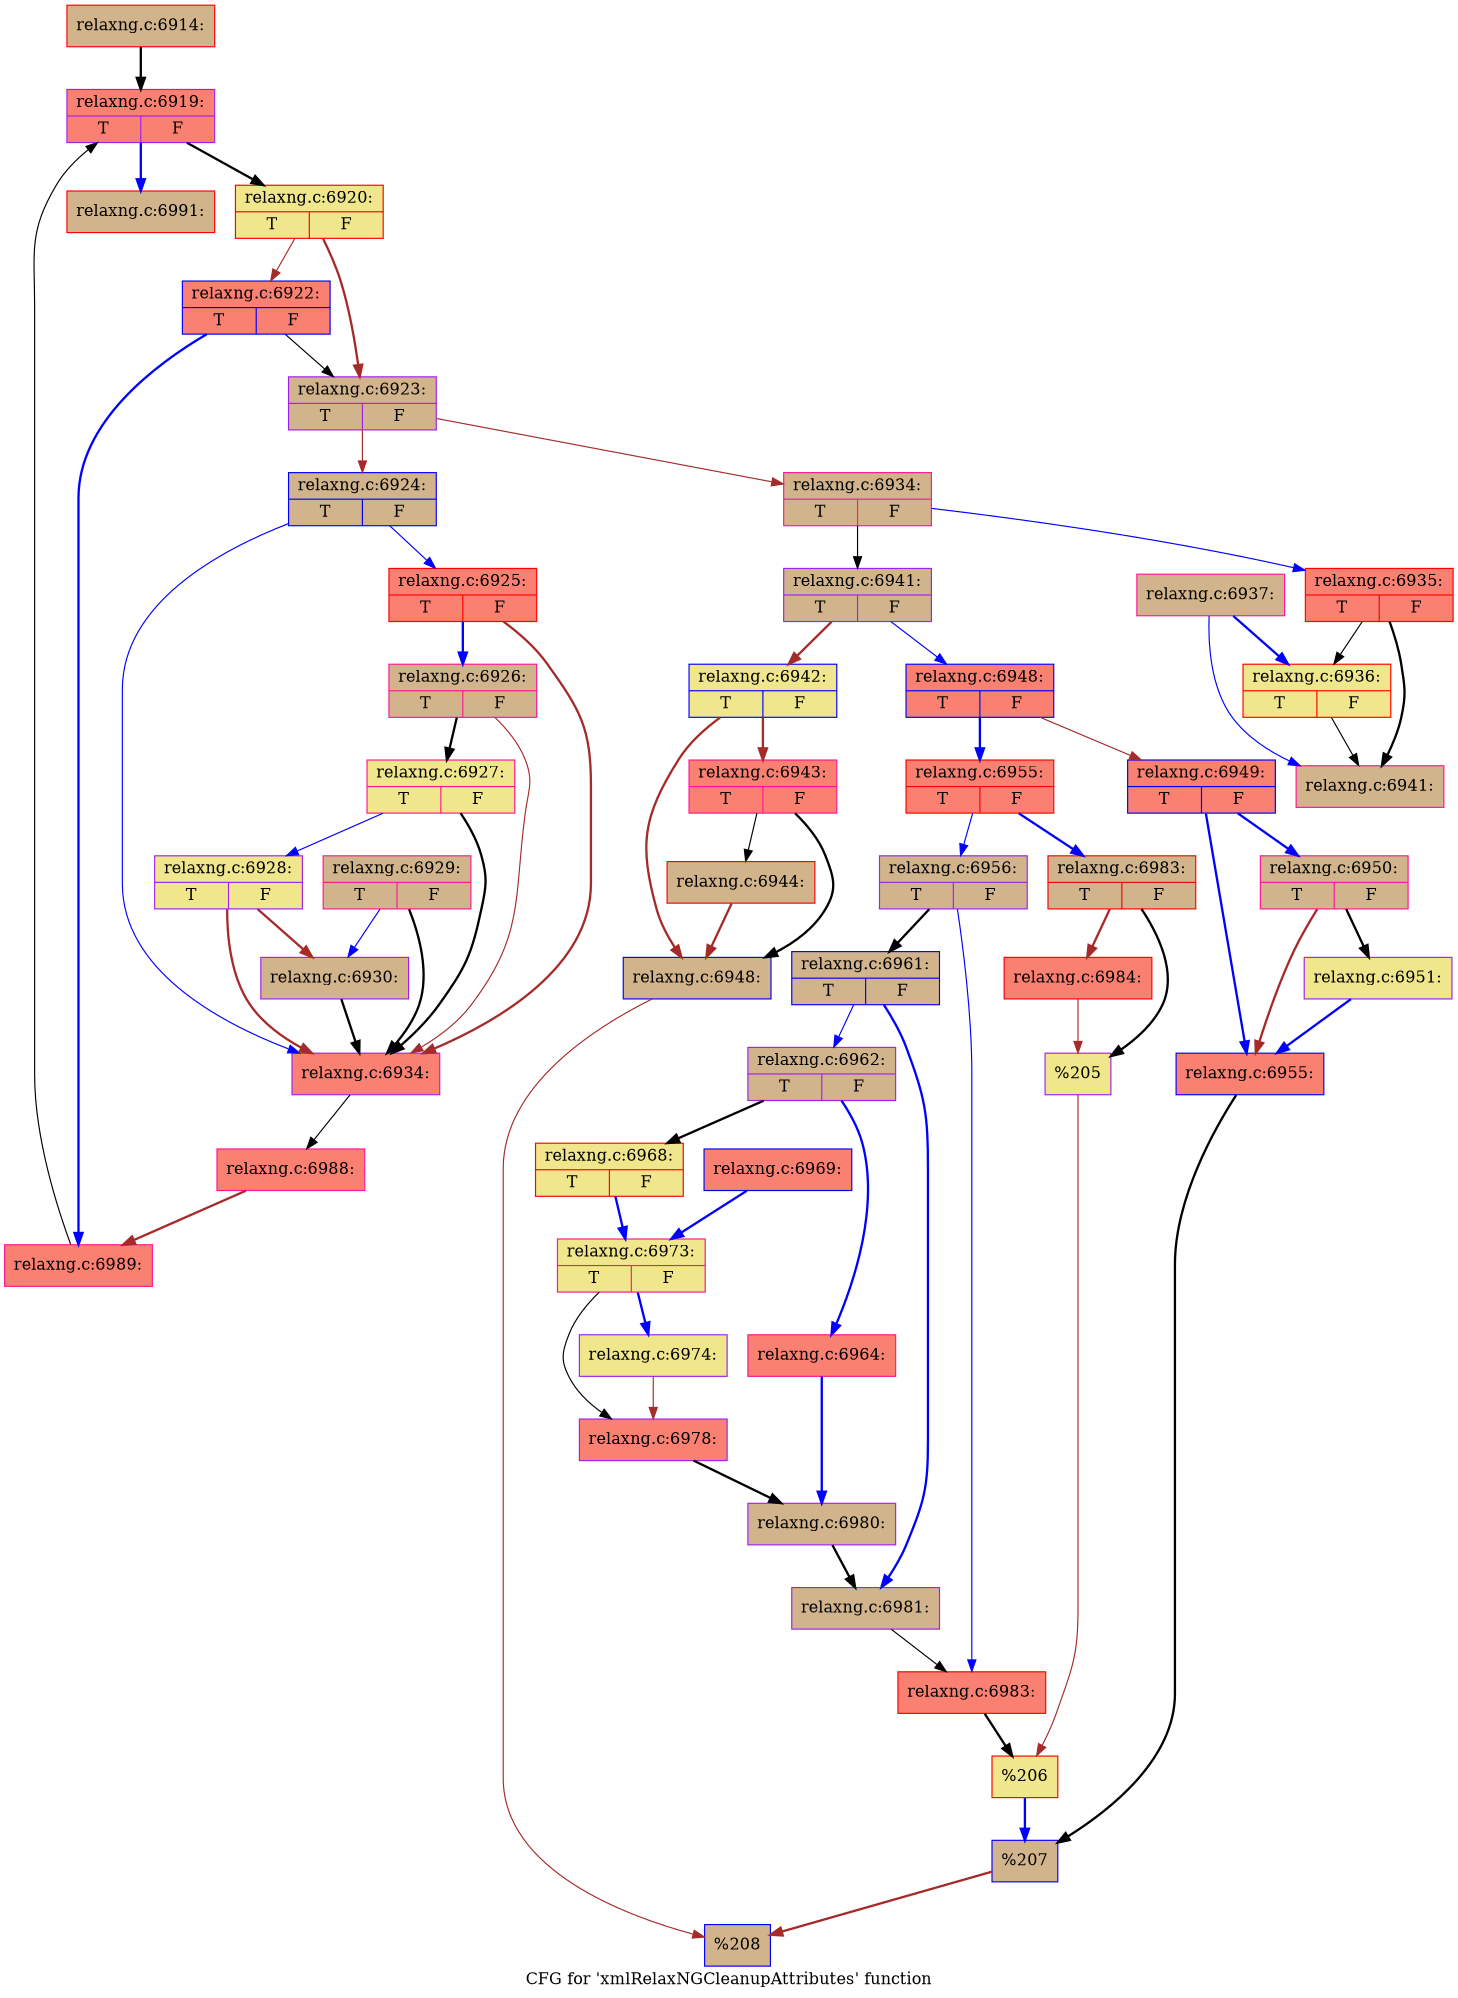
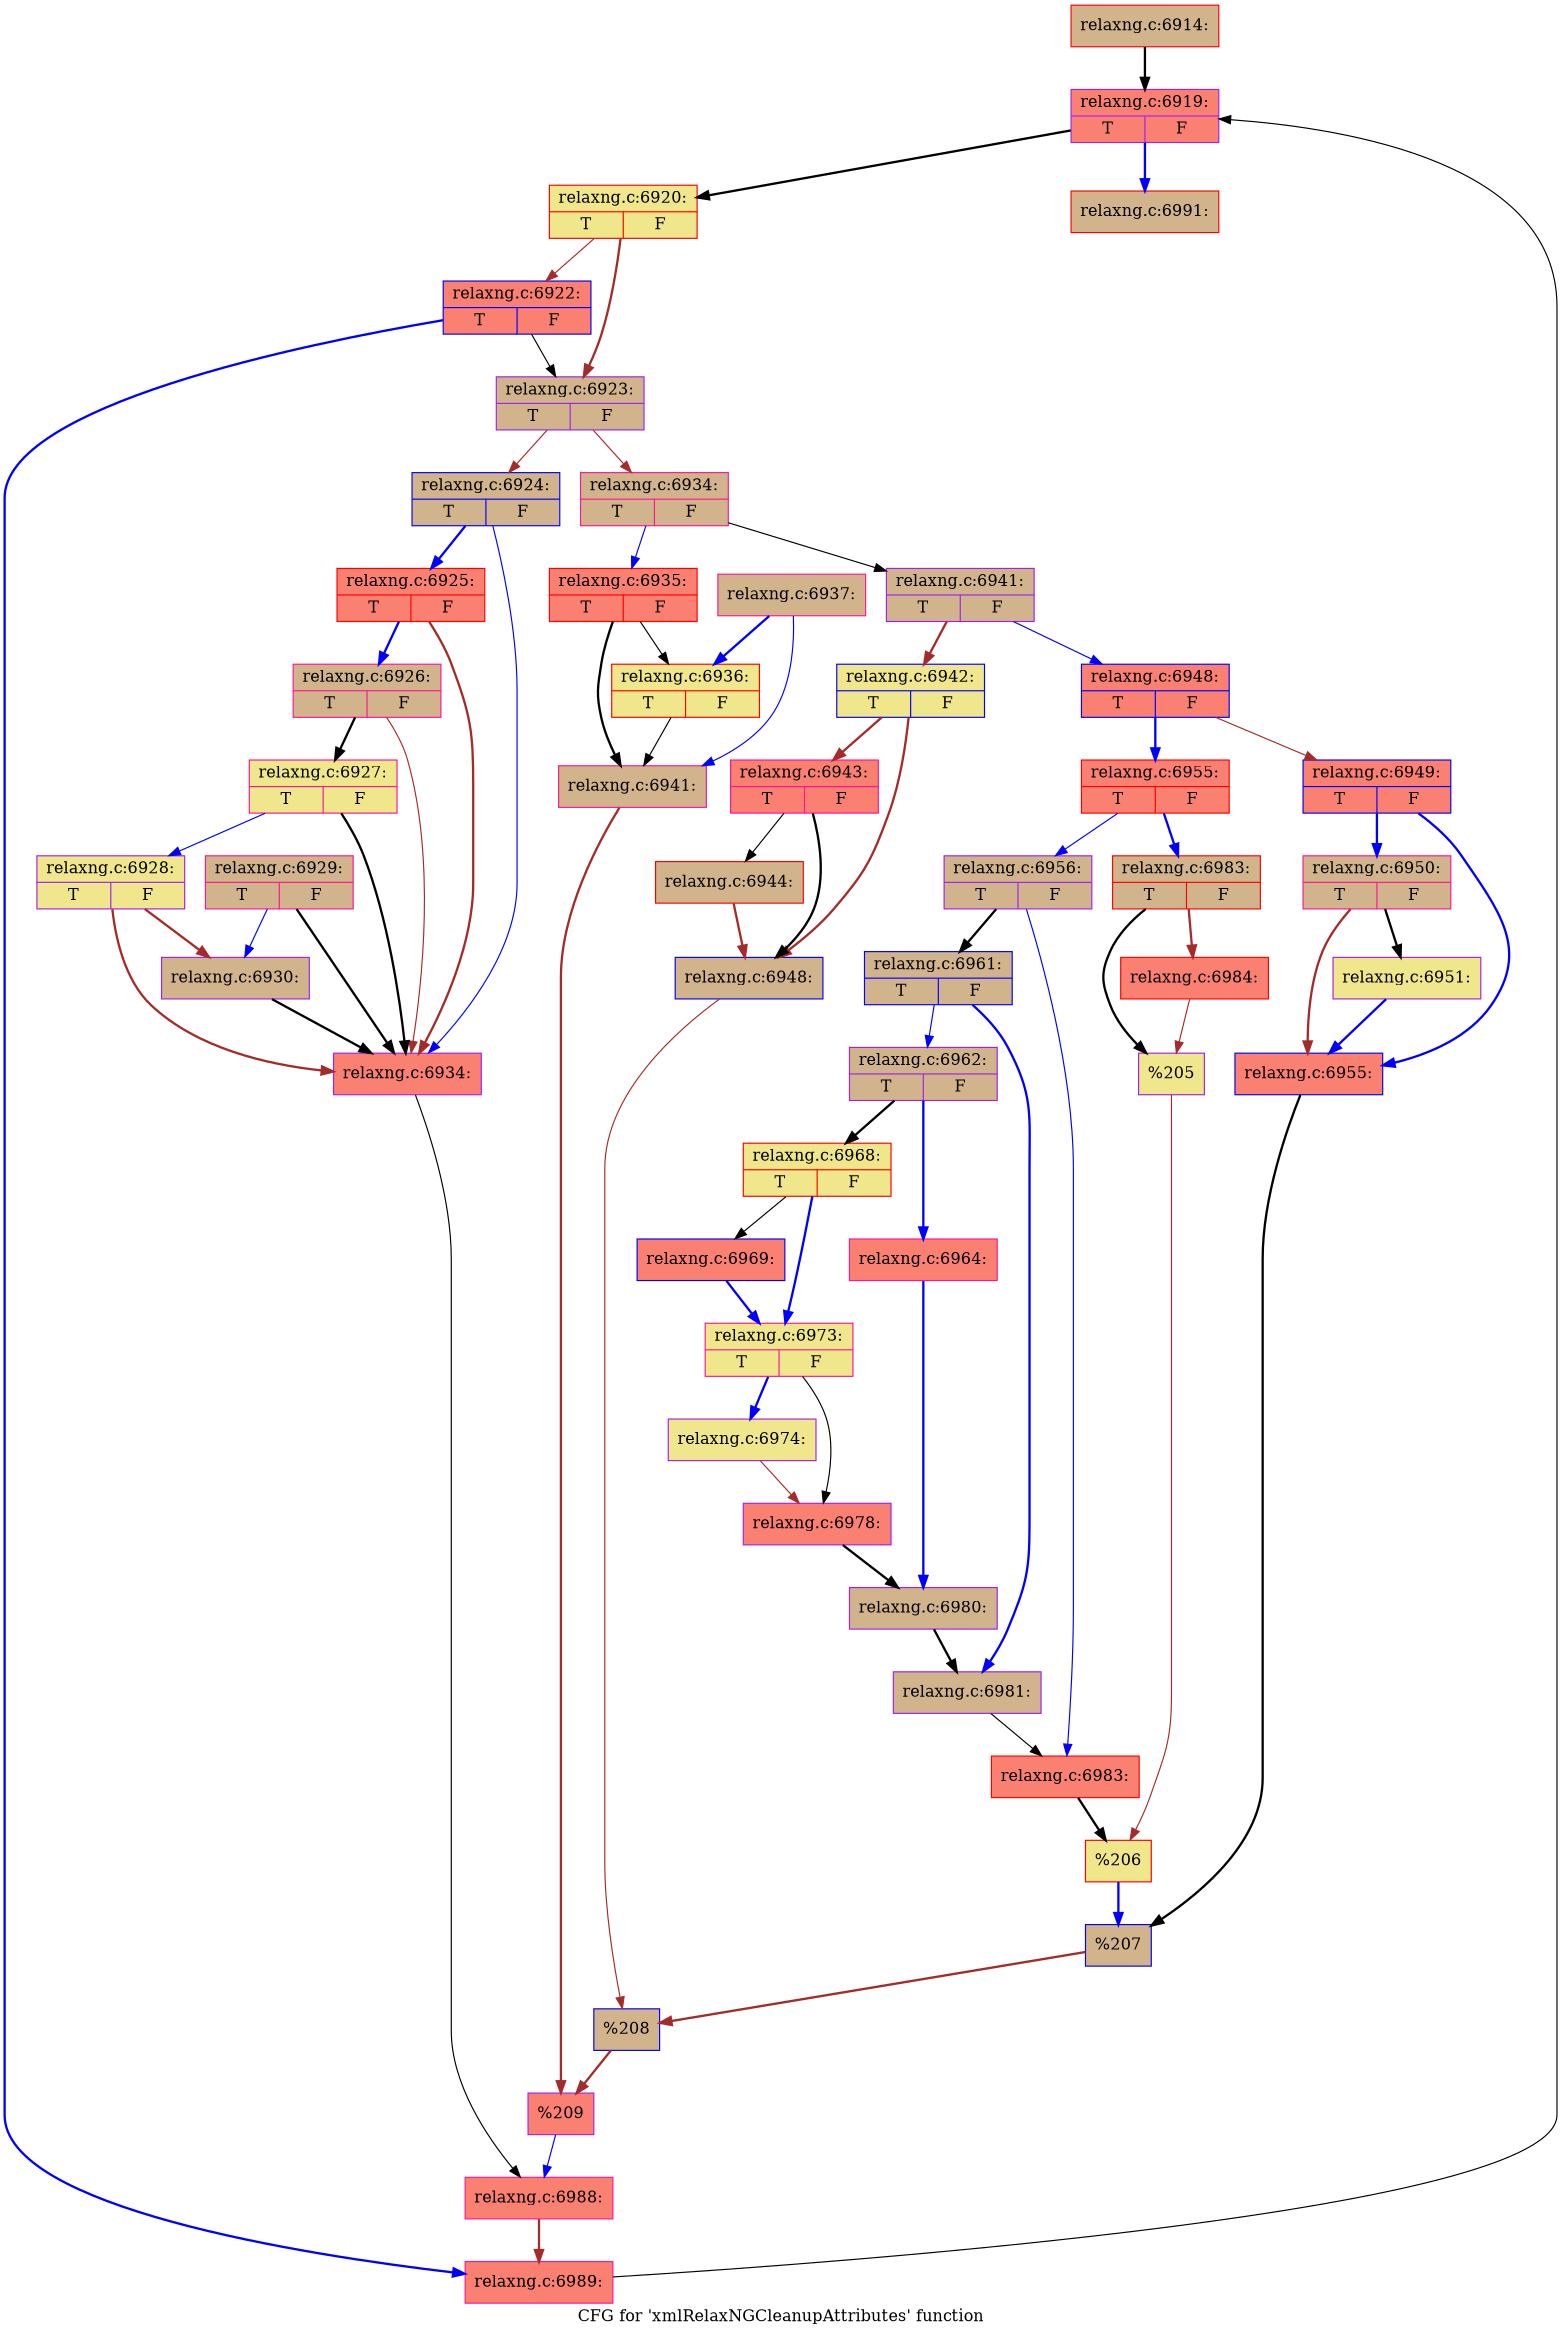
(408, 543) -> (452, 543)
none -> (765, 1214)
none -> (561, 2114)
